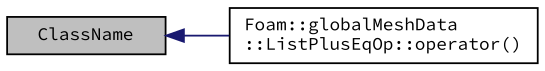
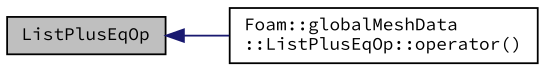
(86, 36) -> (86, 36)
